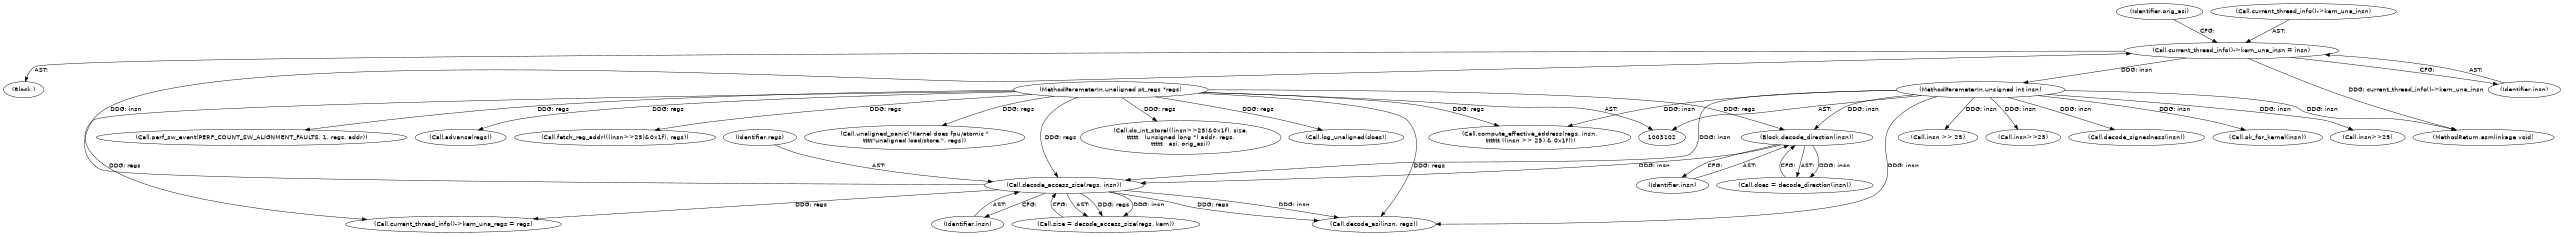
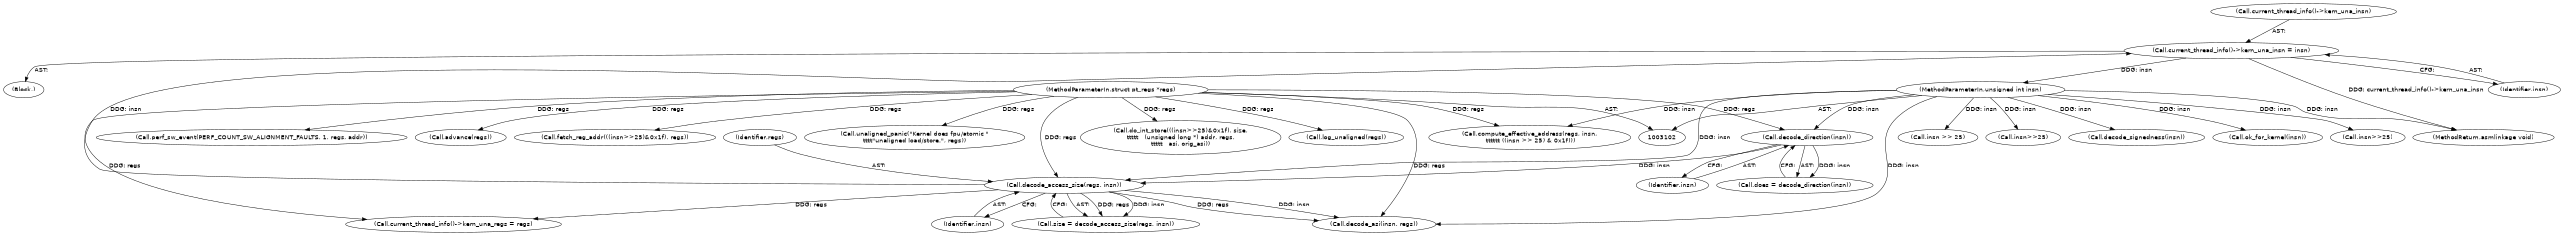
(2160, 12) -> none
(1111, 90) -> (1111, 90)
(1346, 137) -> (1346, 137)
(1807, 137) -> (1807, 137)
(1106, 224) -> (1106, 224)
